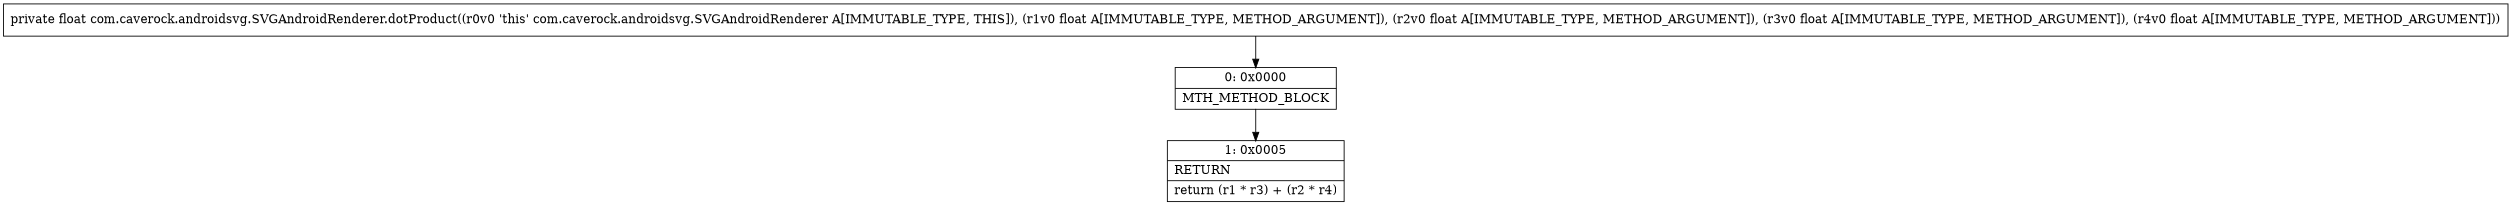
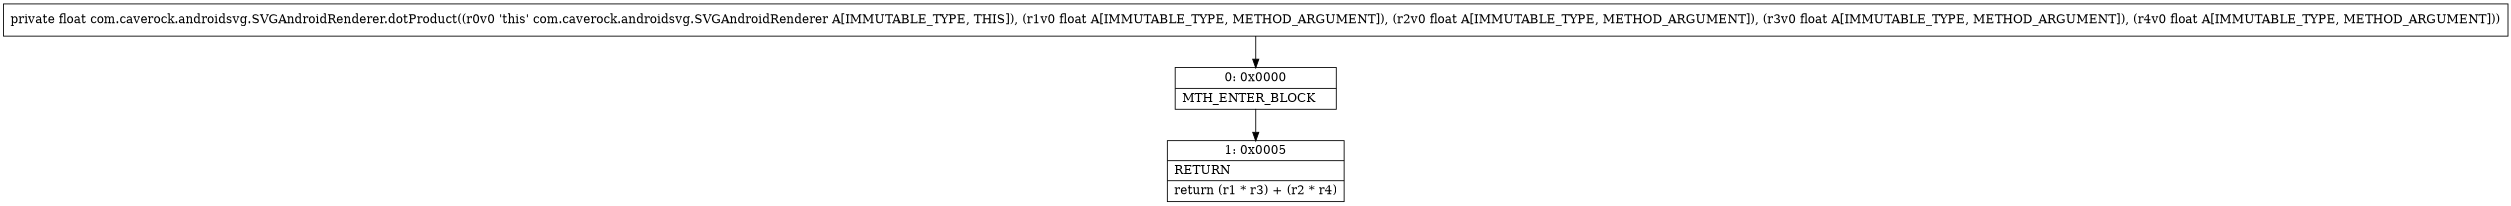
(1256, 98) -> (1249, 98)
